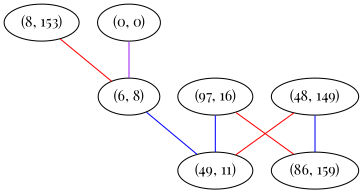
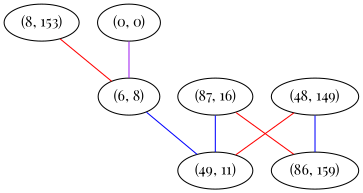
(215, 97) -> (215, 97)
